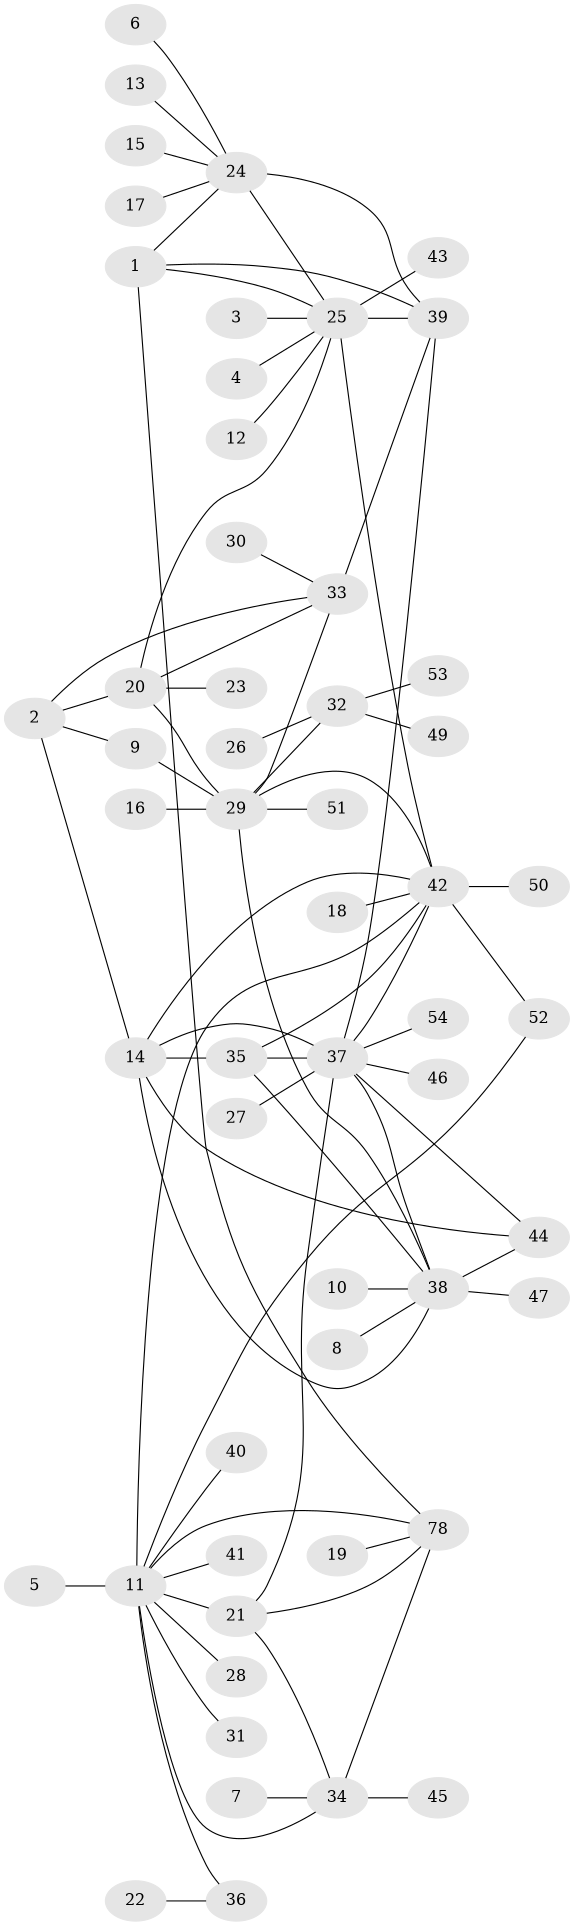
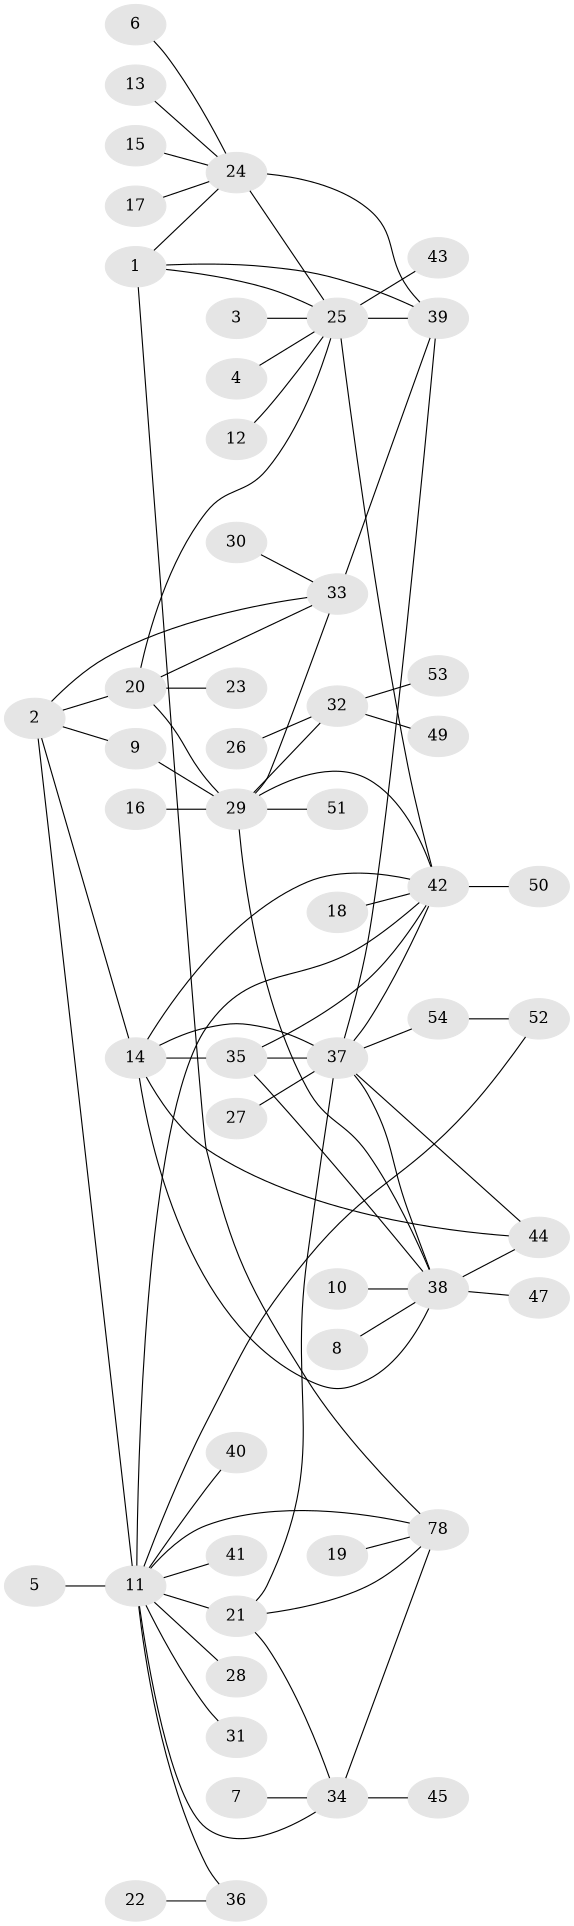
(489, 953) -> (489, 1019)
(438, 1079) -> none
none -> (85, 1152)
